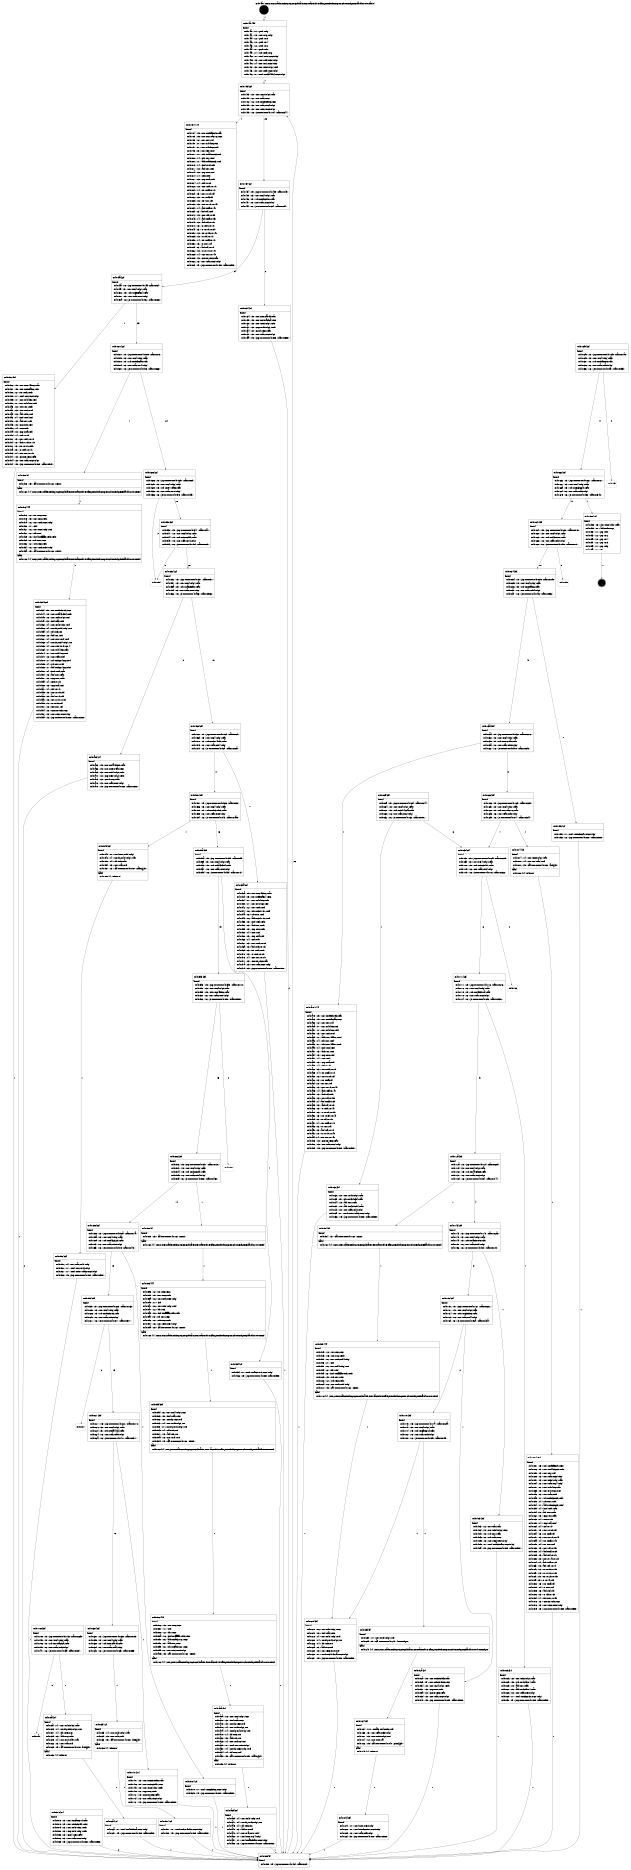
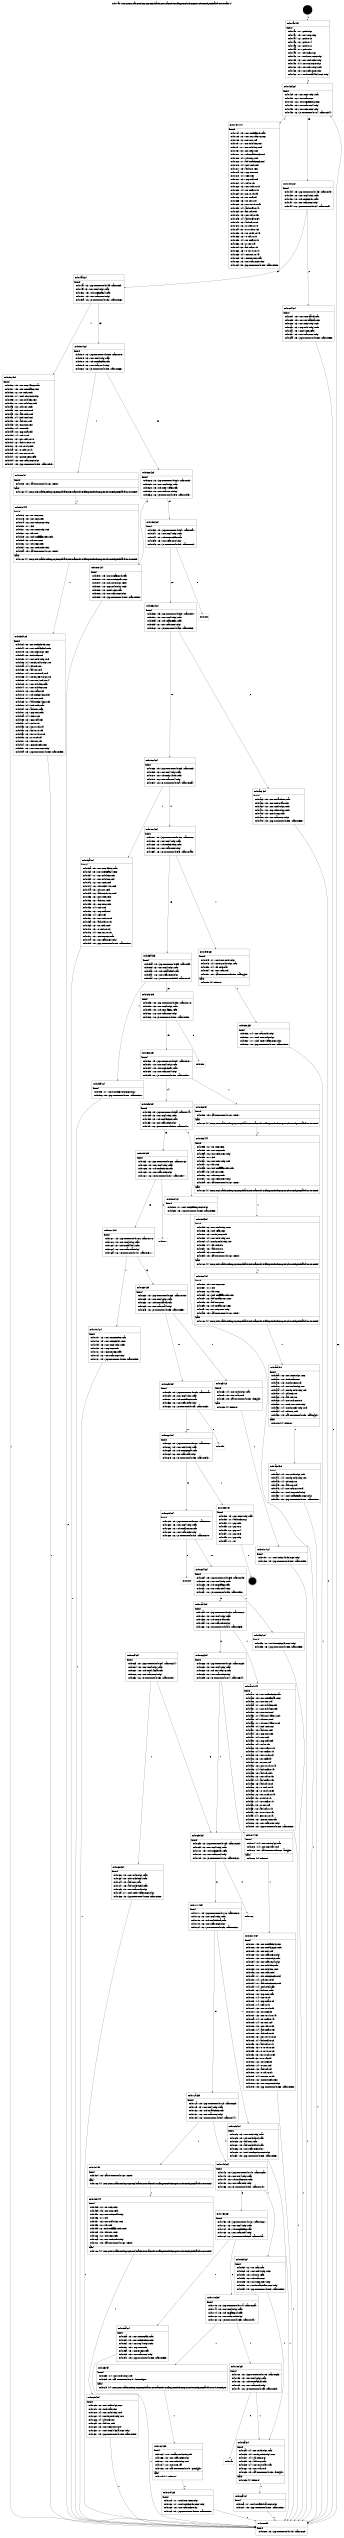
(152, 538) -> (142, 531)
none -> (174, 1347)
(391, 1532) -> (243, 2343)
(497, 1785) -> (284, 2365)
